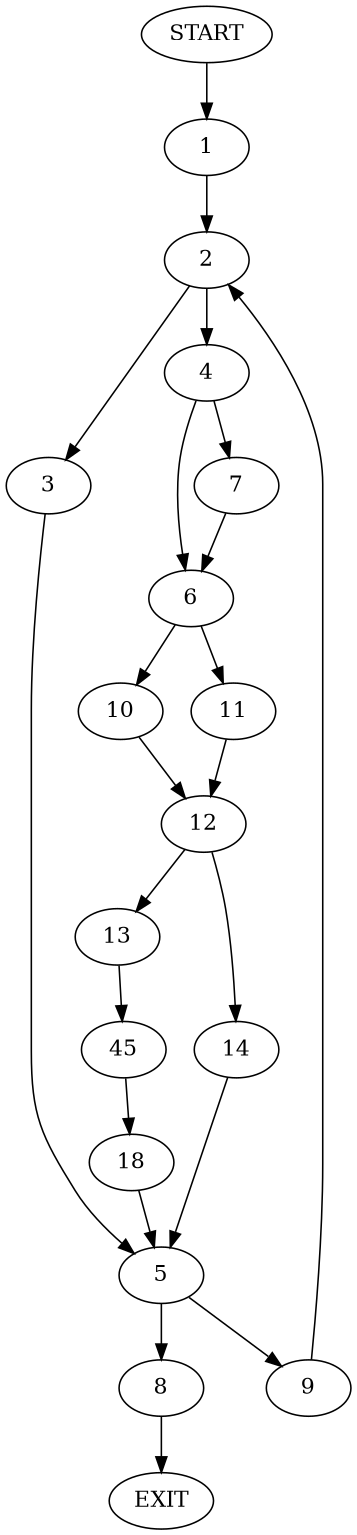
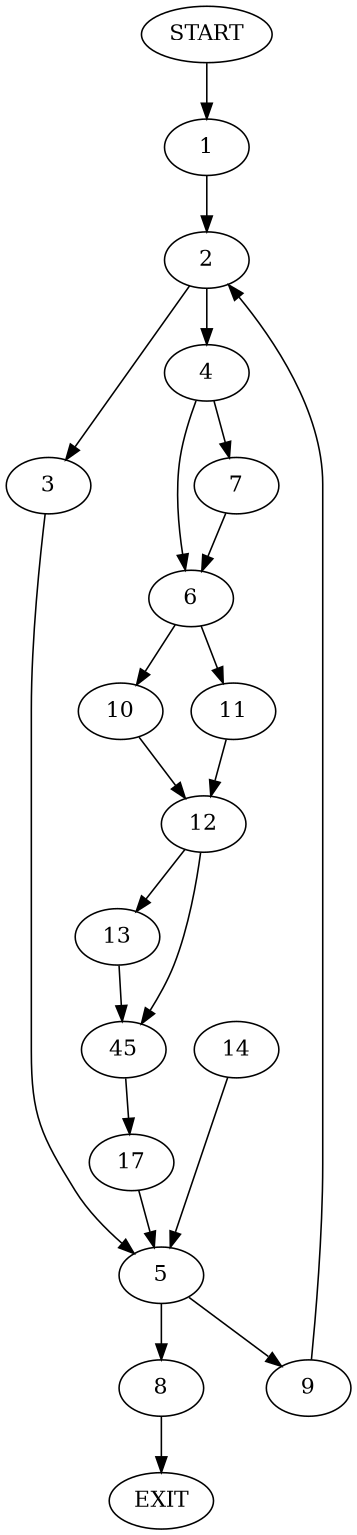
(228, 928) -> (184, 934)
(132, 1162) -> (132, 1162)
